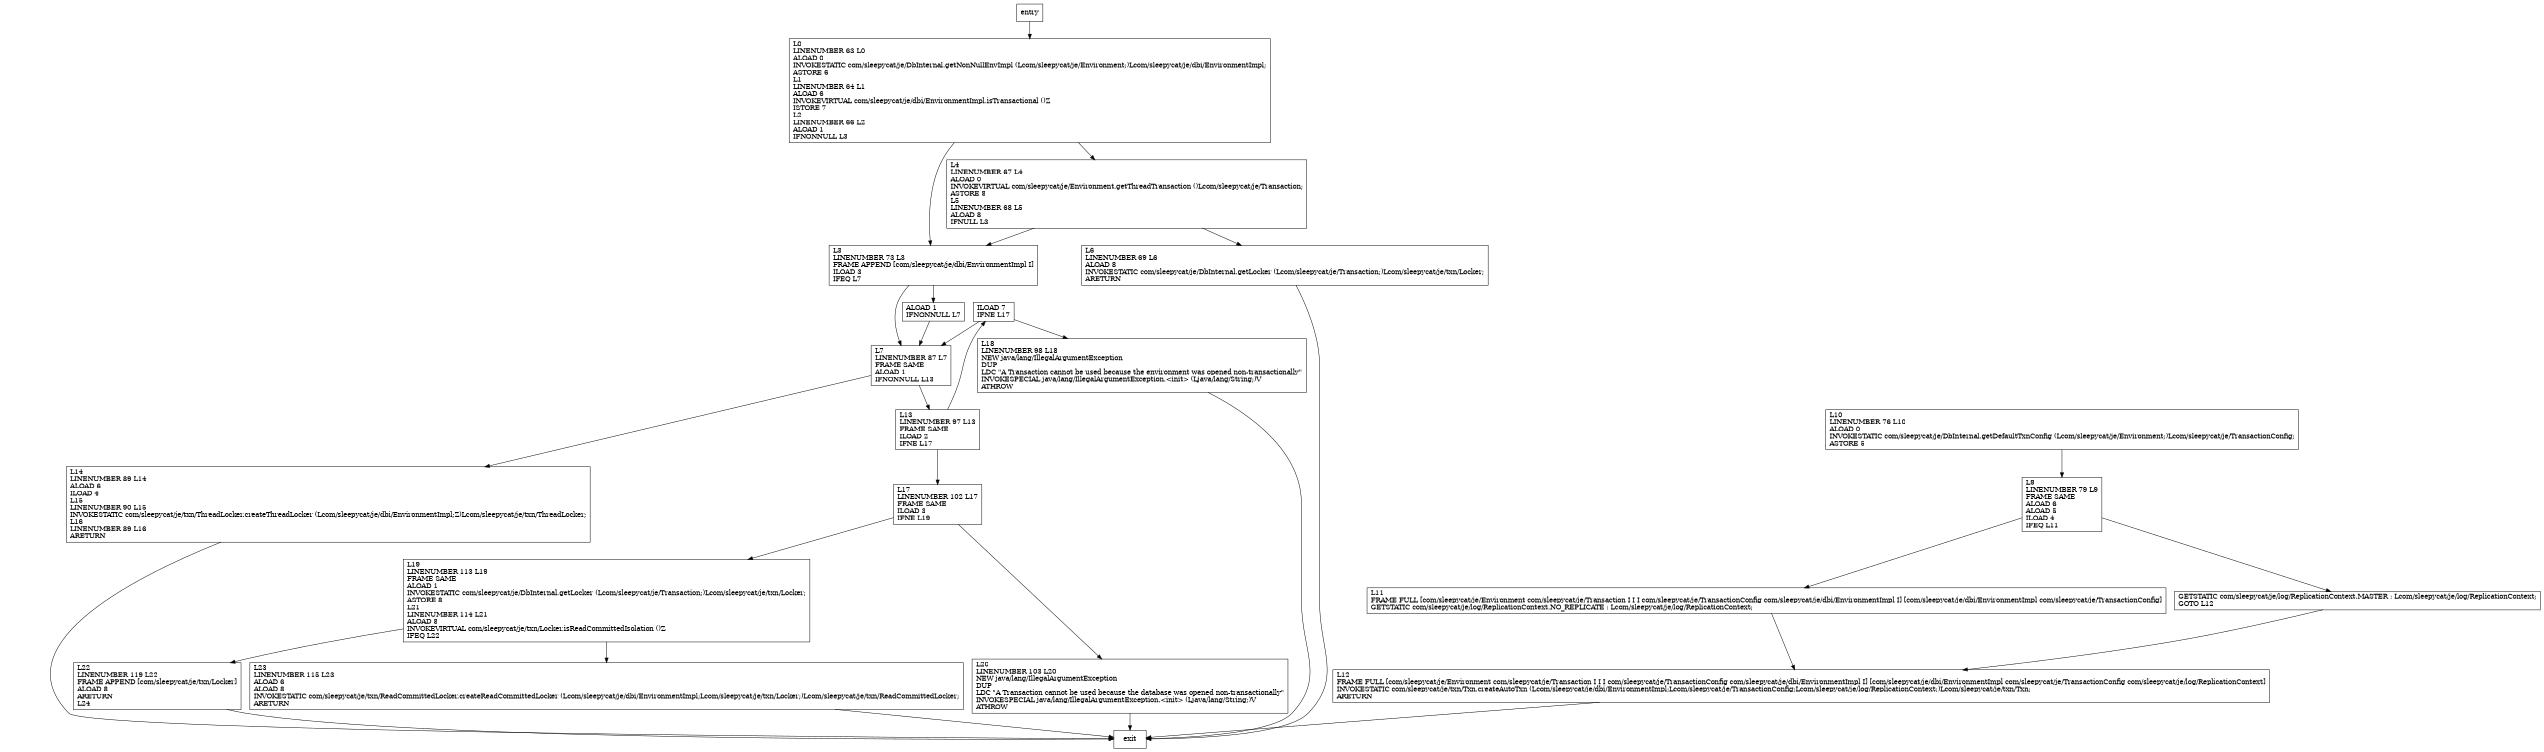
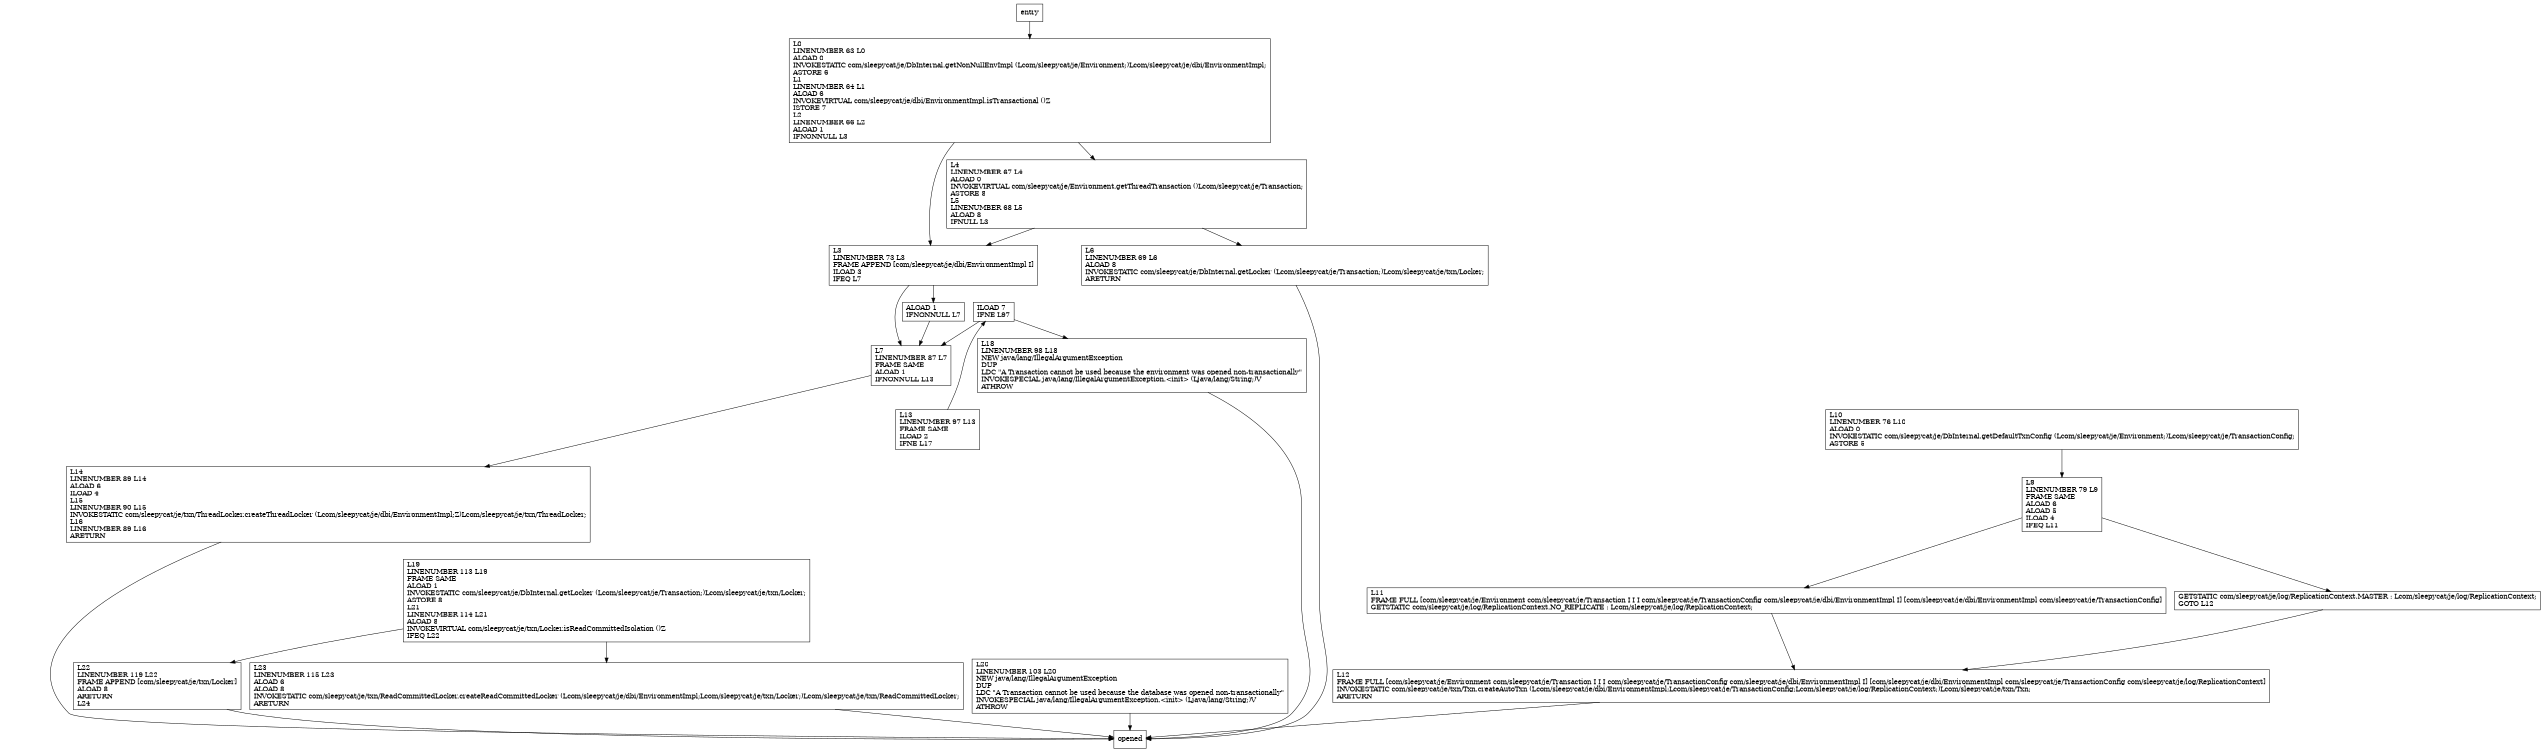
(994, 312) -> (994, 312)
(923, 395) -> none
(938, 504) -> none
(1130, 739) -> (1130, 739)
